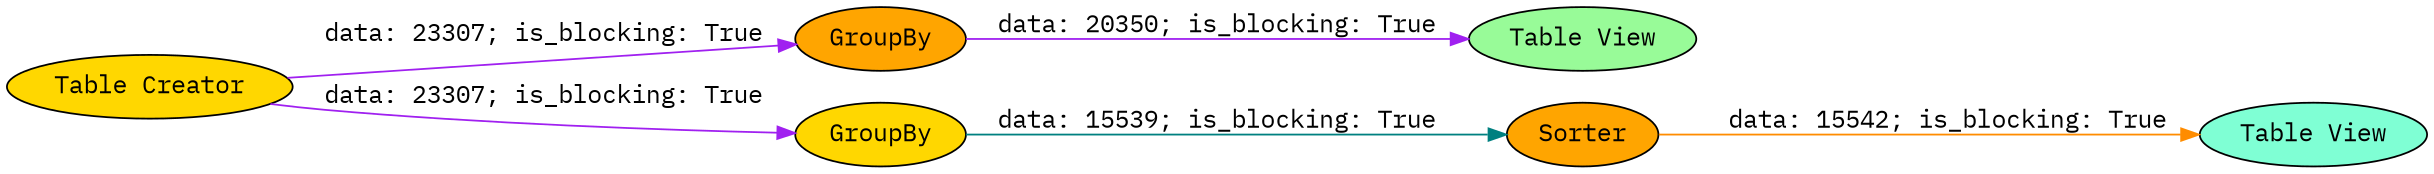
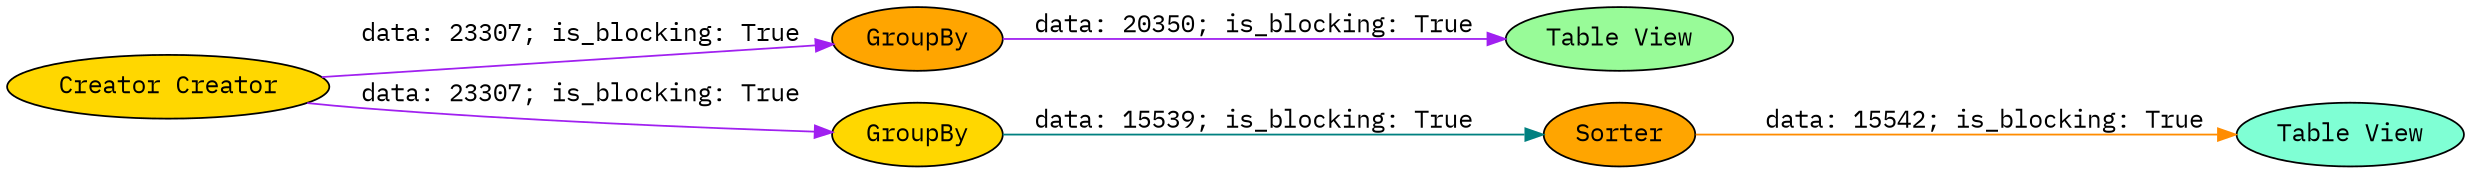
(150, 87) -> (168, 87)
